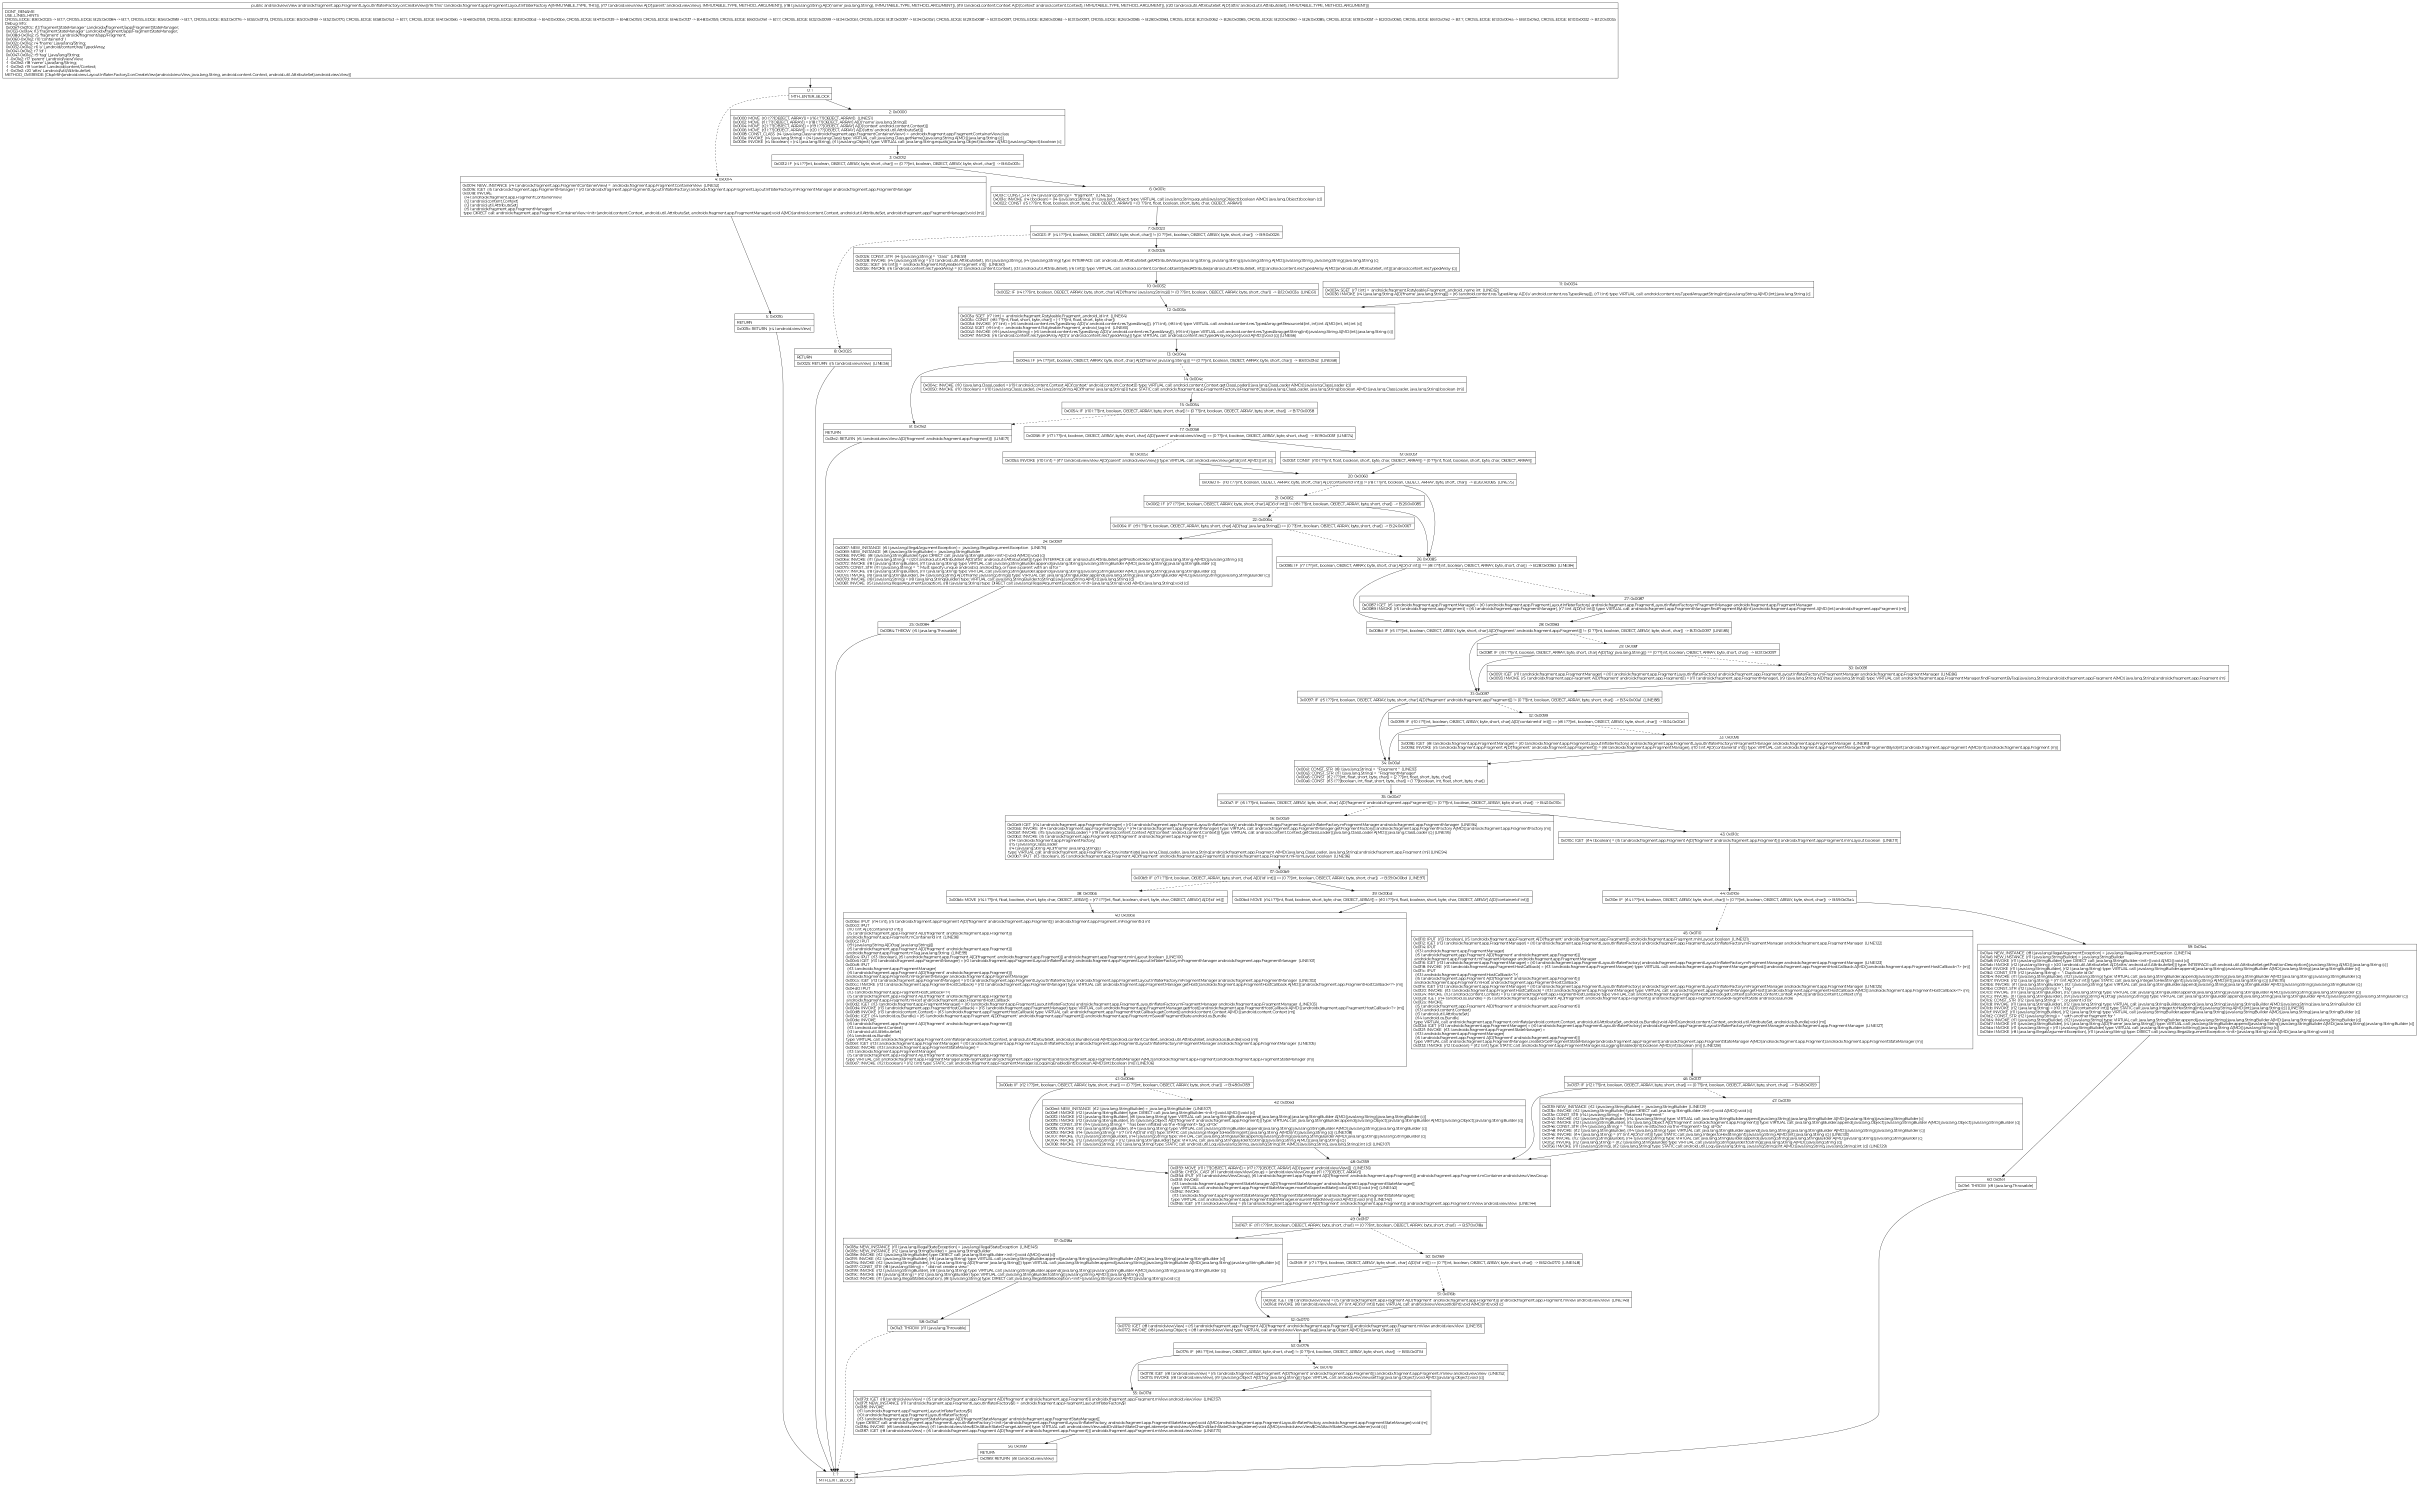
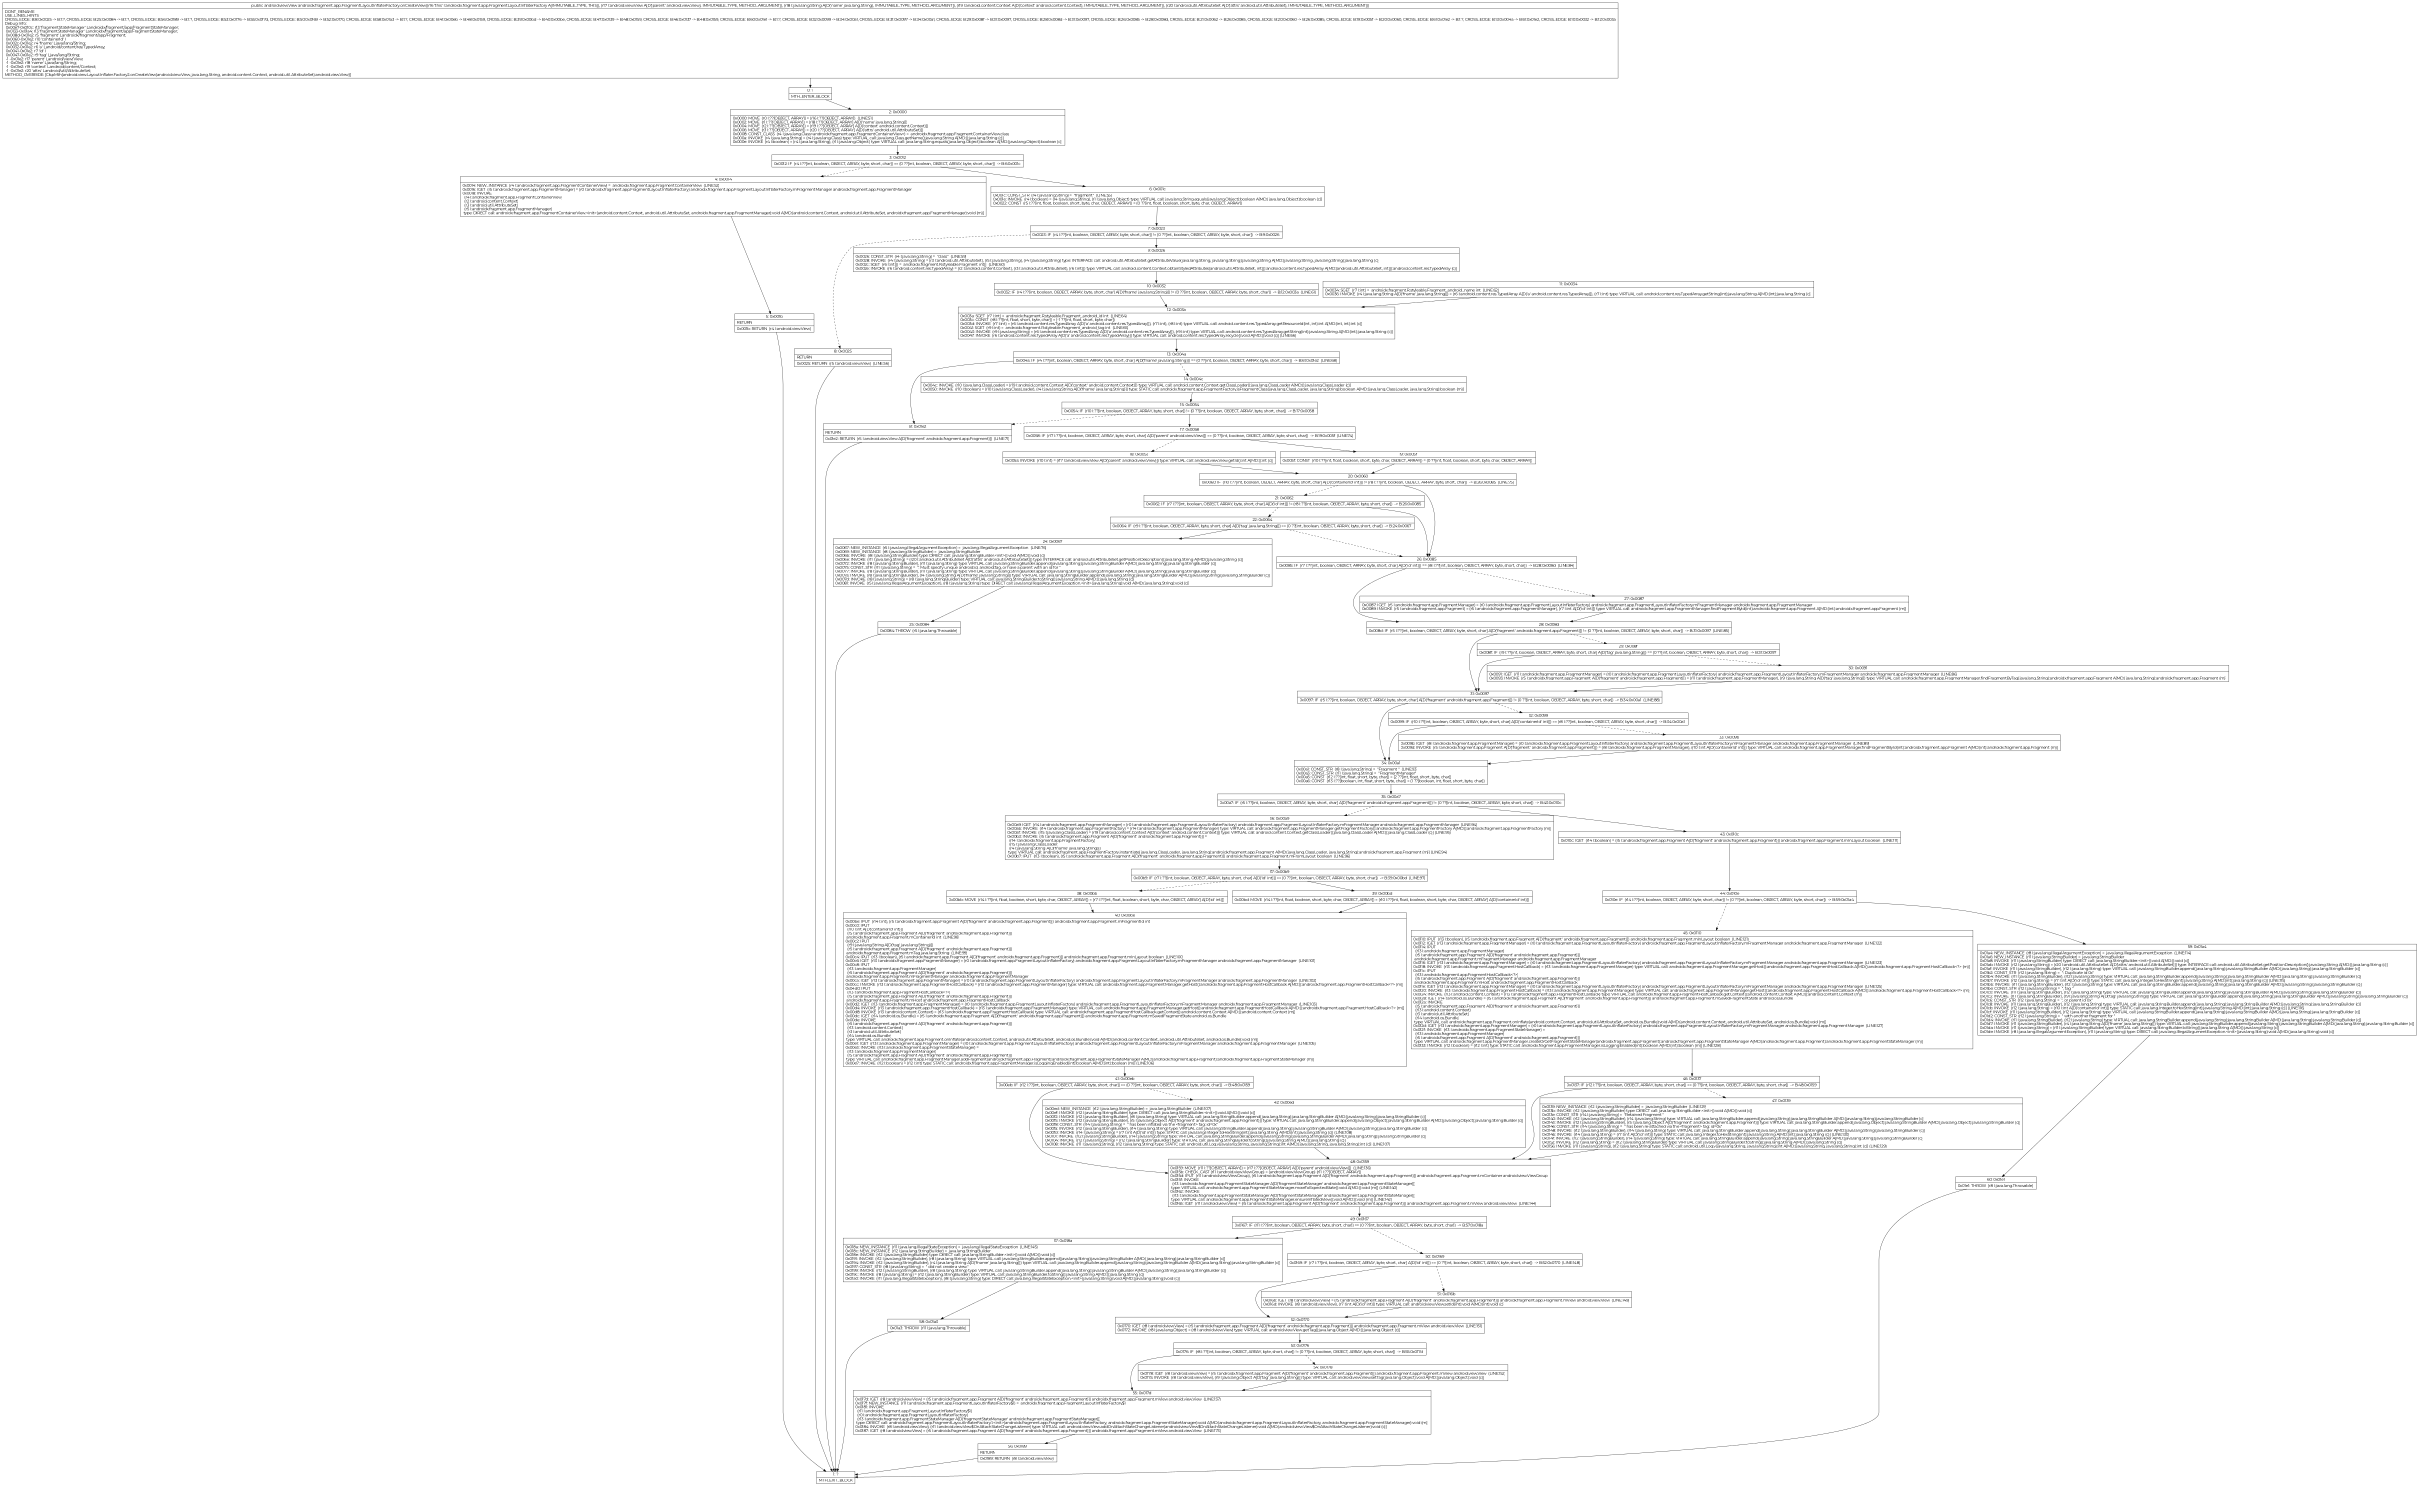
(727, 111) -> (846, 172)
(846, 1387) -> (846, 1387)
